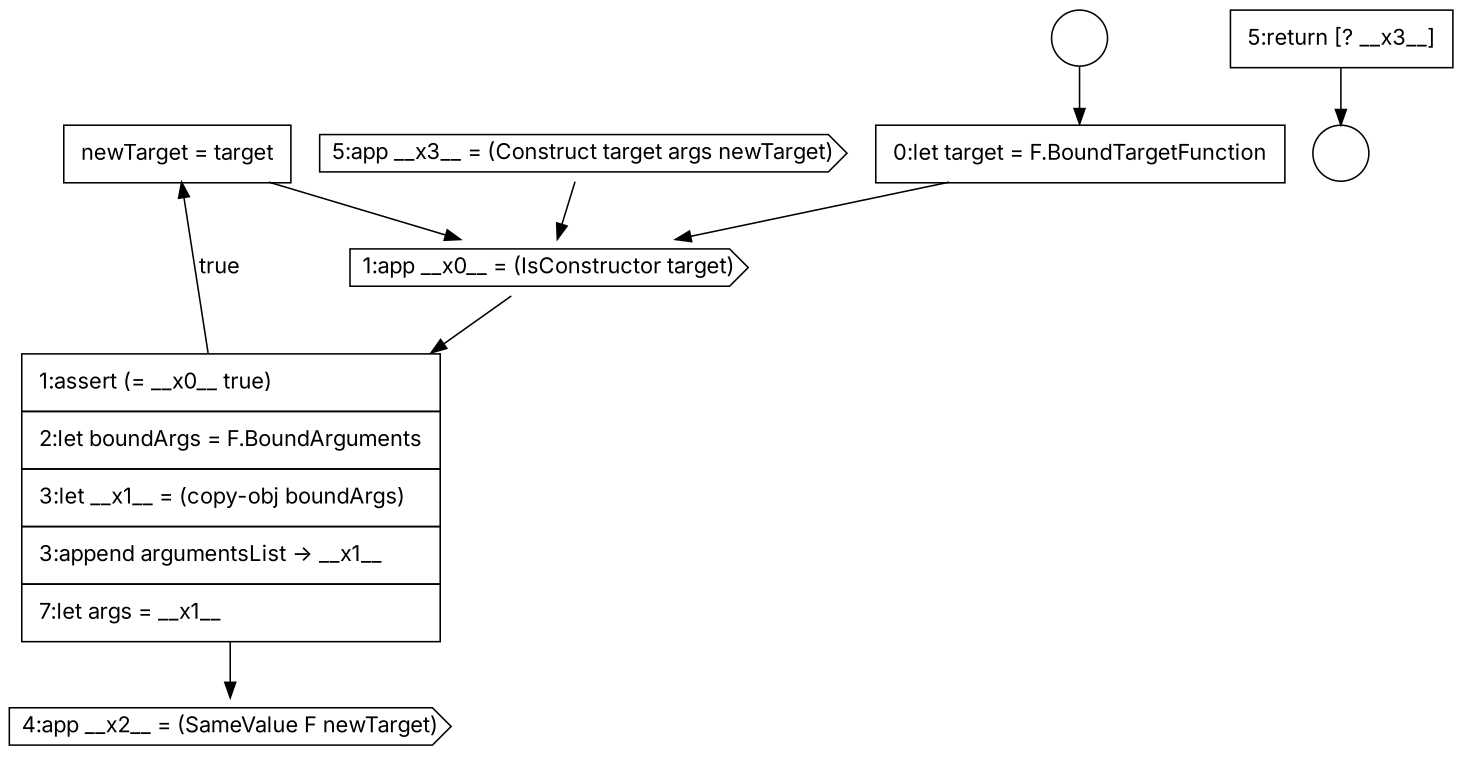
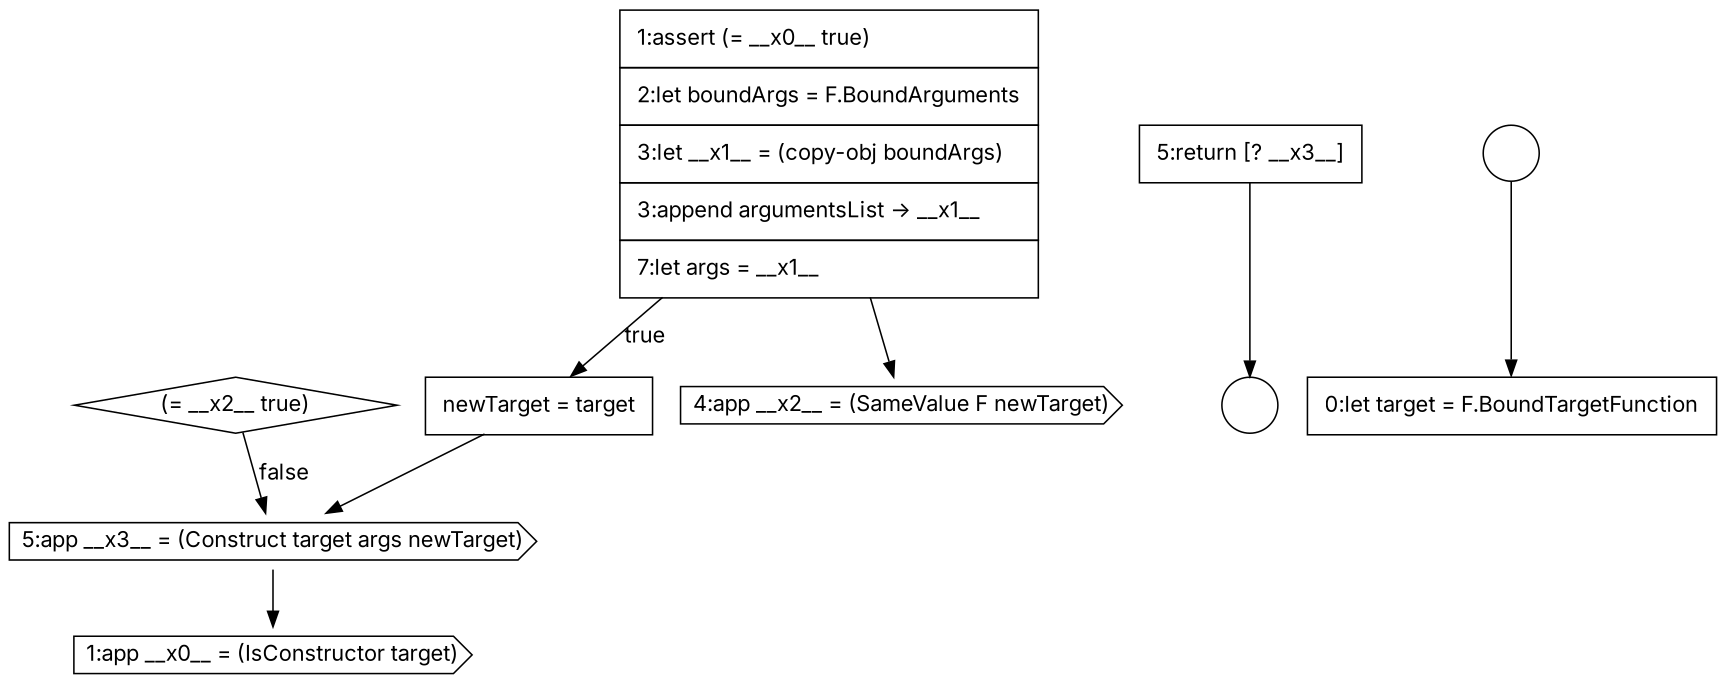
(357, 209) -> (412, 470)
(820, 209) -> none
(478, 320) -> none
none -> (236, 405)
